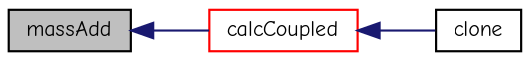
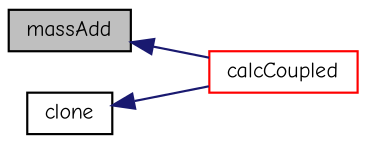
(407, 31) -> (172, 94)
